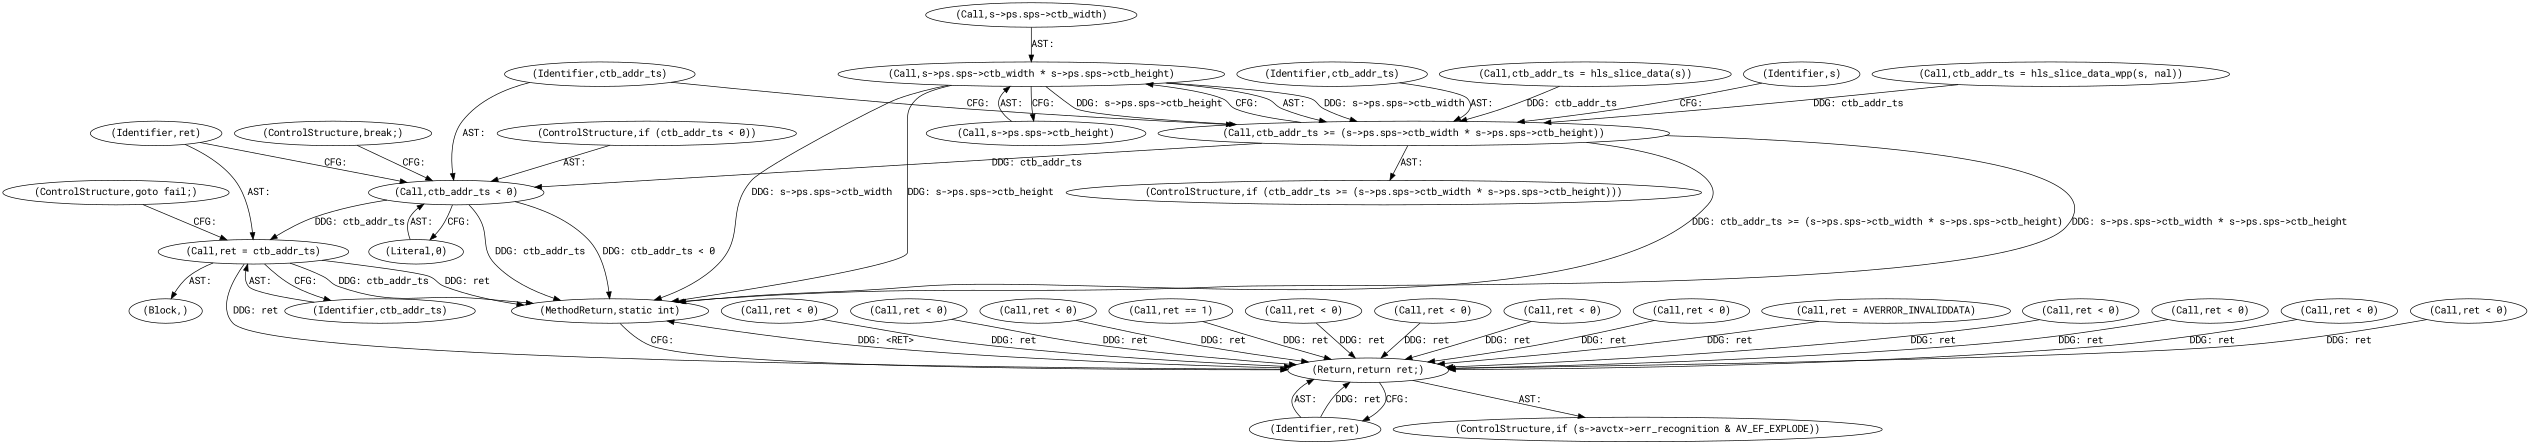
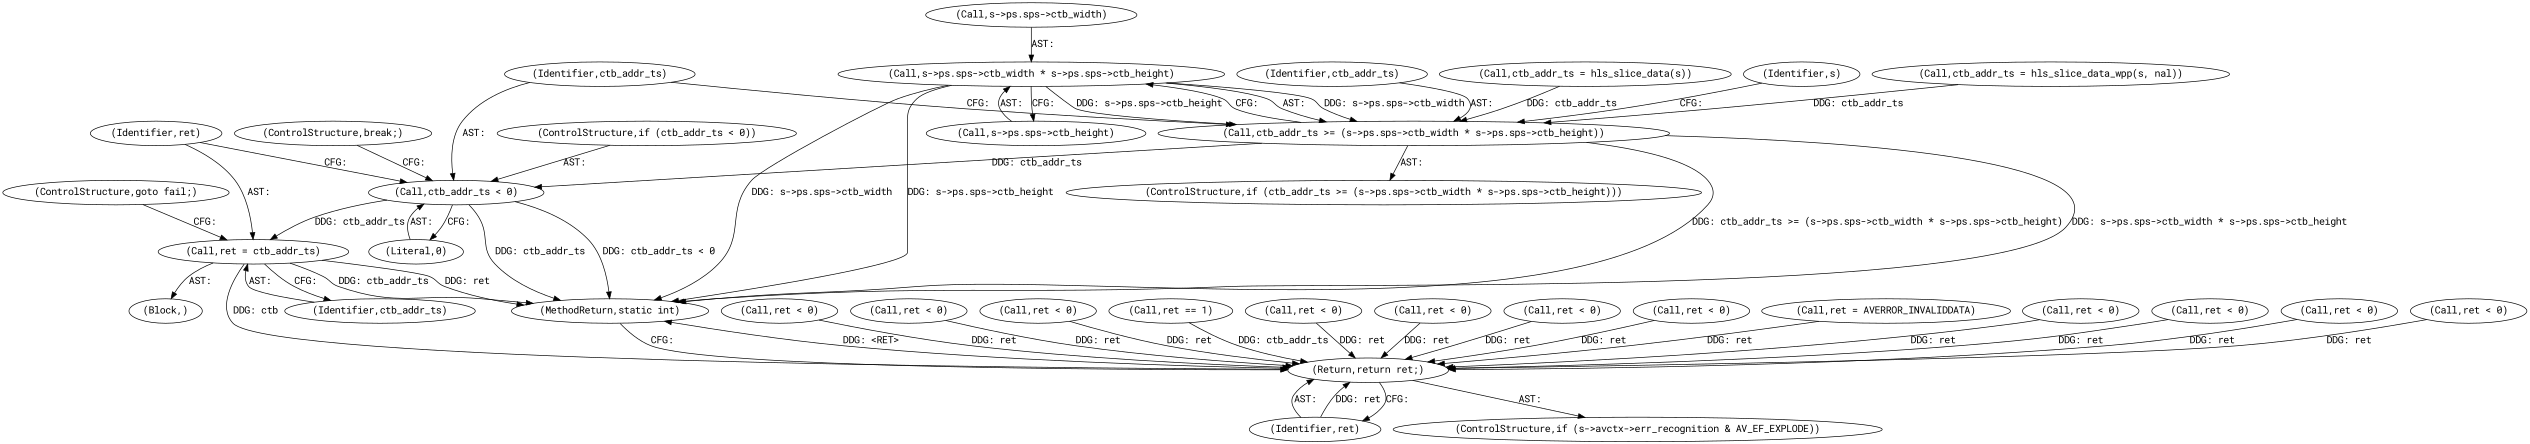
(256, 311) -> (256, 311)
(1306, 341) -> (1283, 341)
